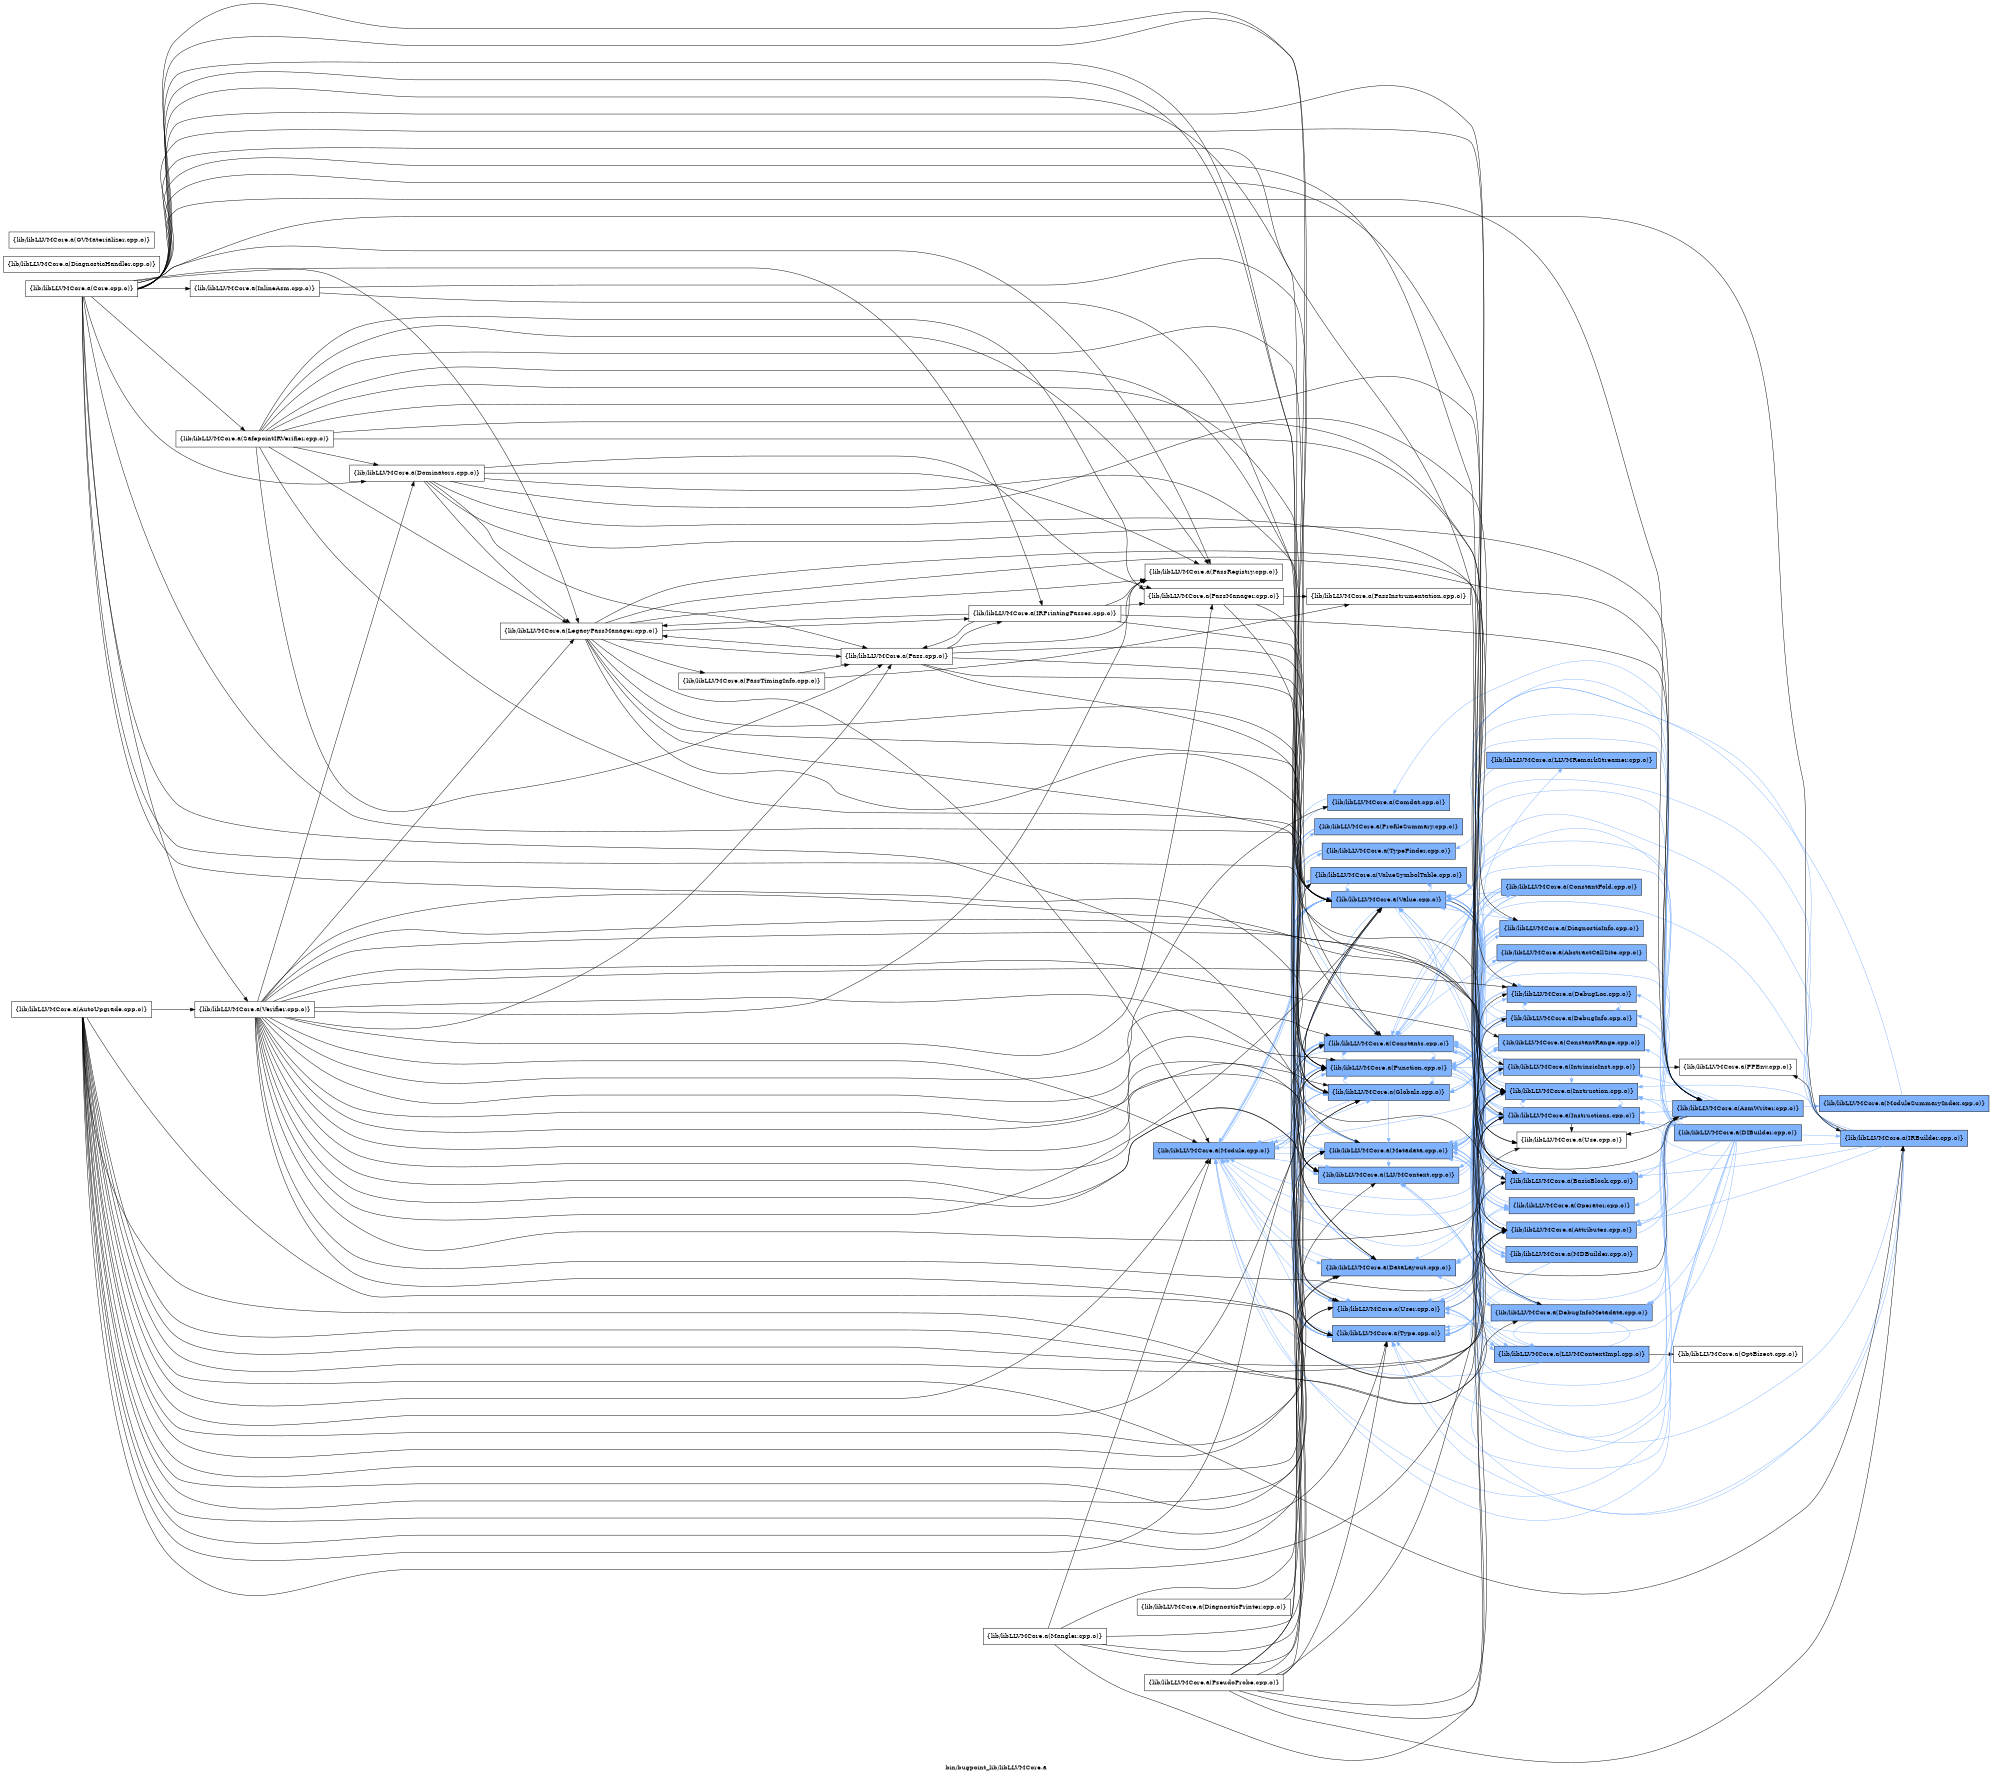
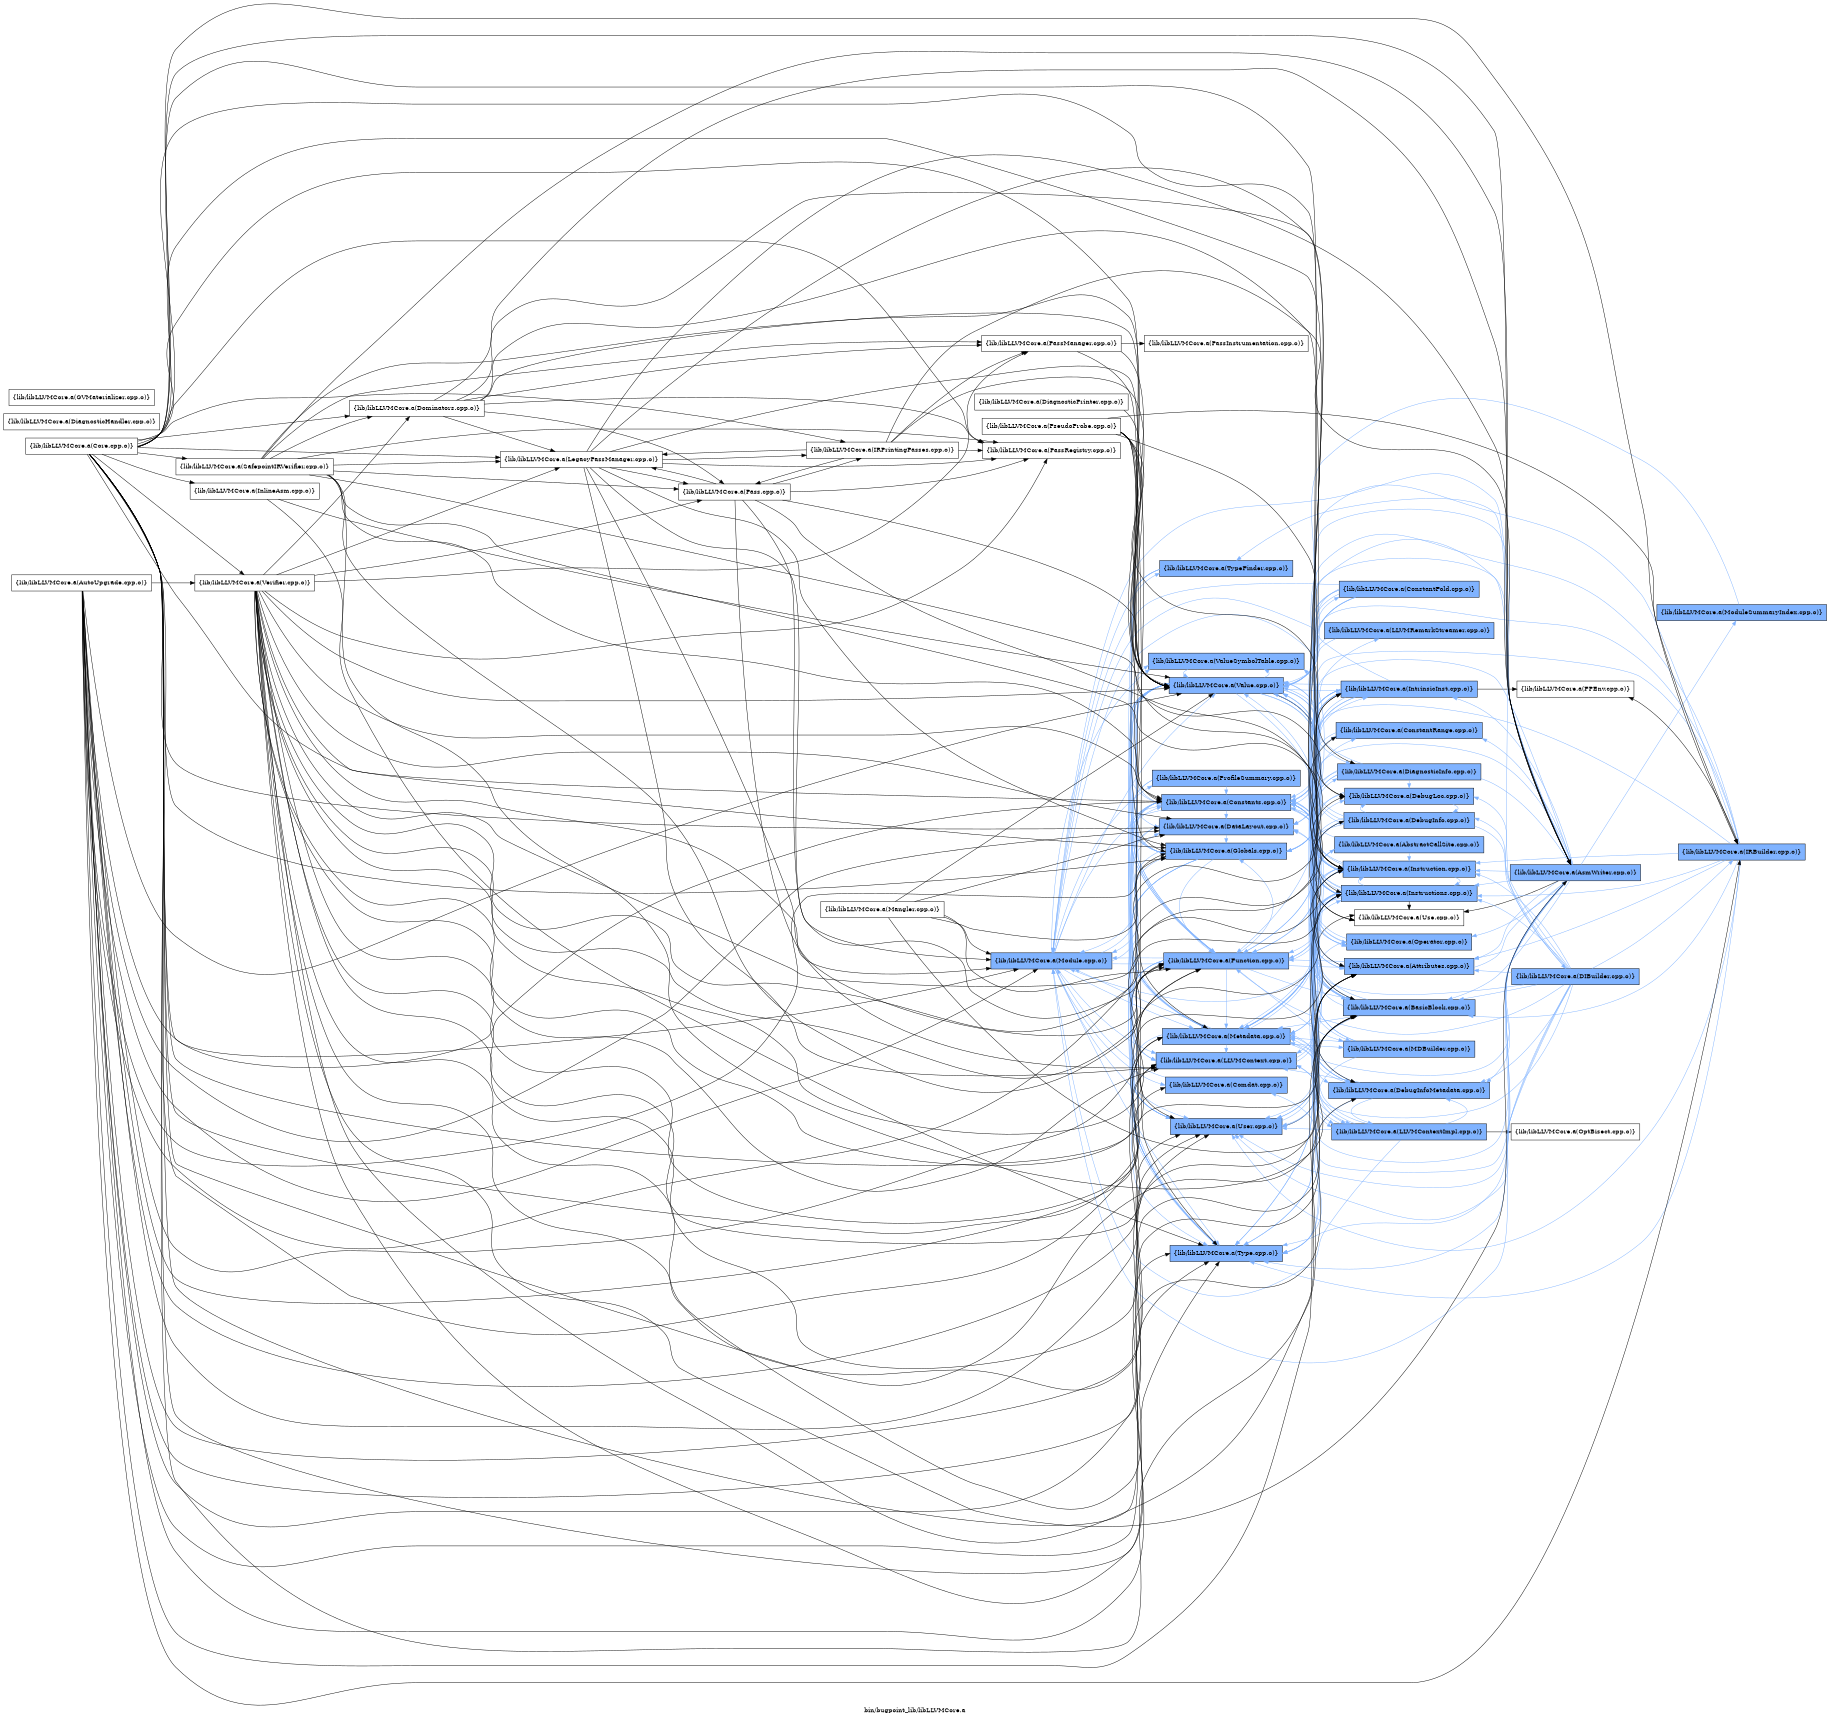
(752, 681) -> none
none -> (1312, 1008)
(1664, 1033) -> (1531, 813)
none -> (294, 1057)
(1298, 1181) -> (1226, 837)
(1296, 1294) -> (1136, 563)
